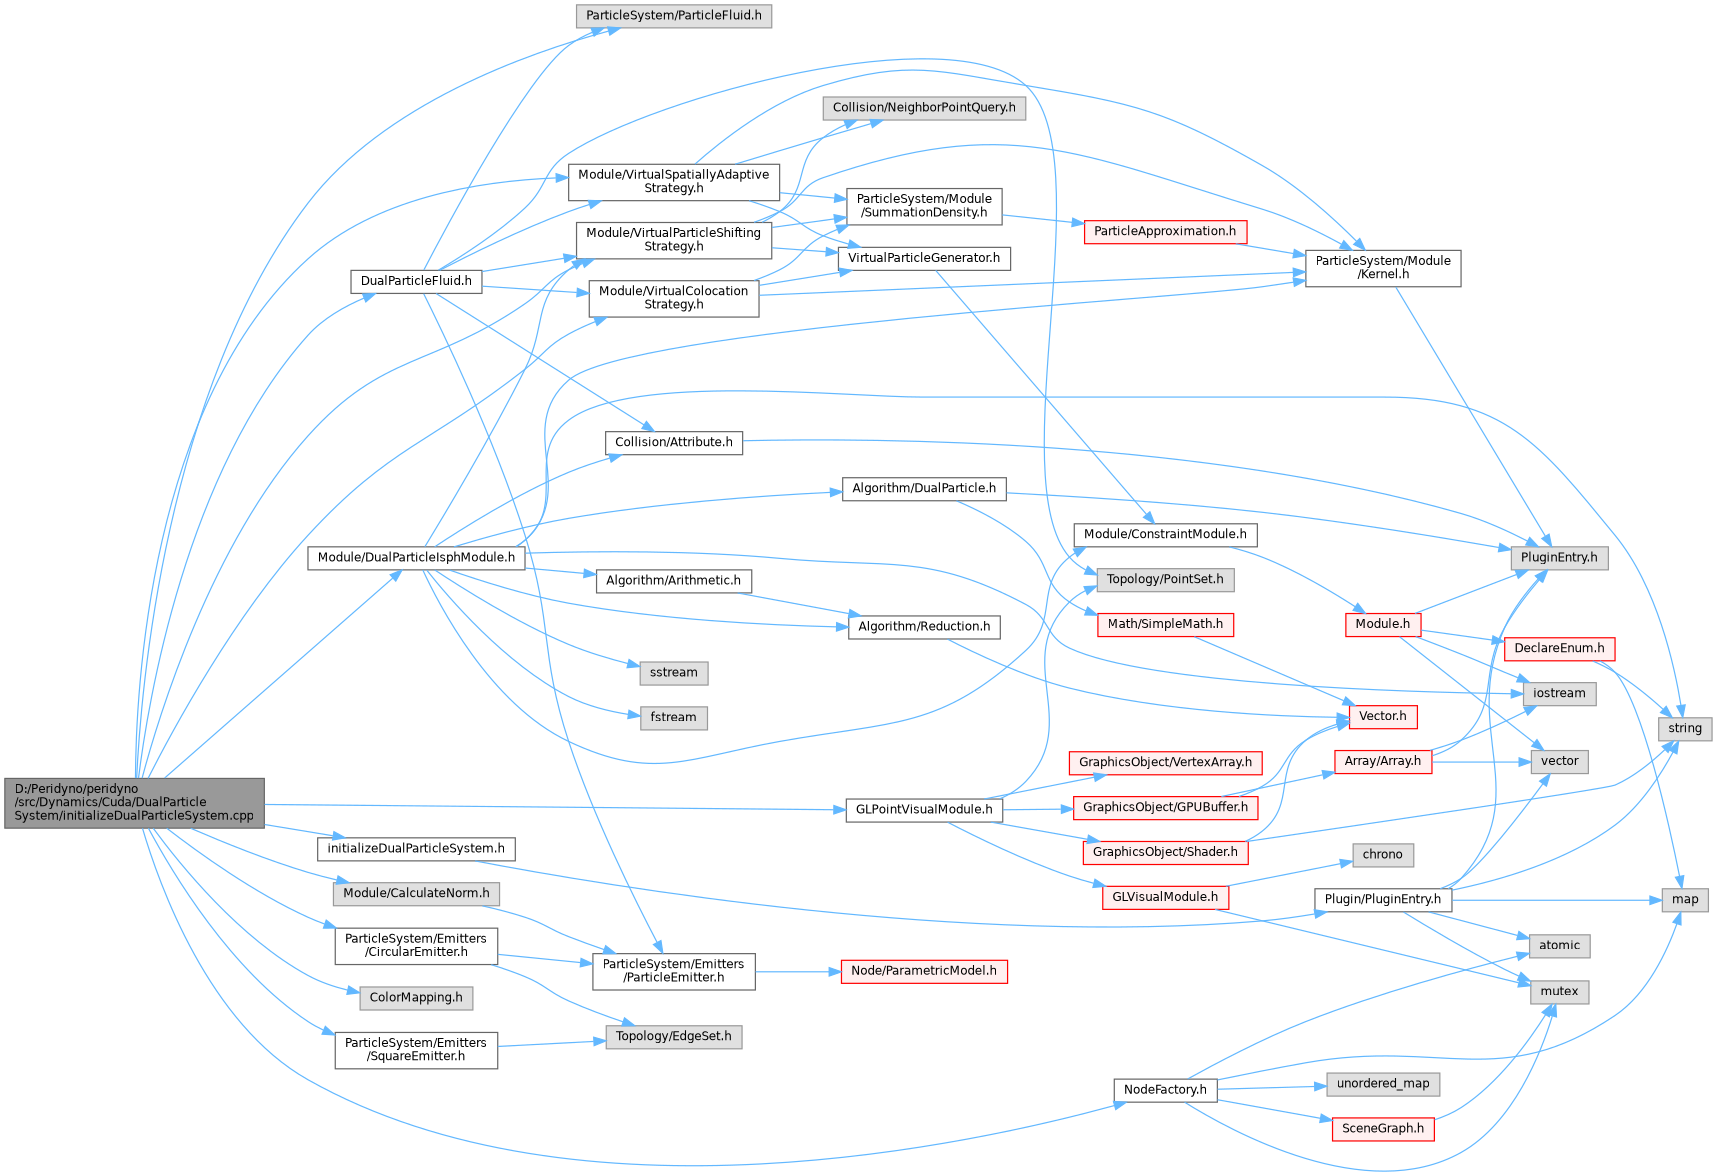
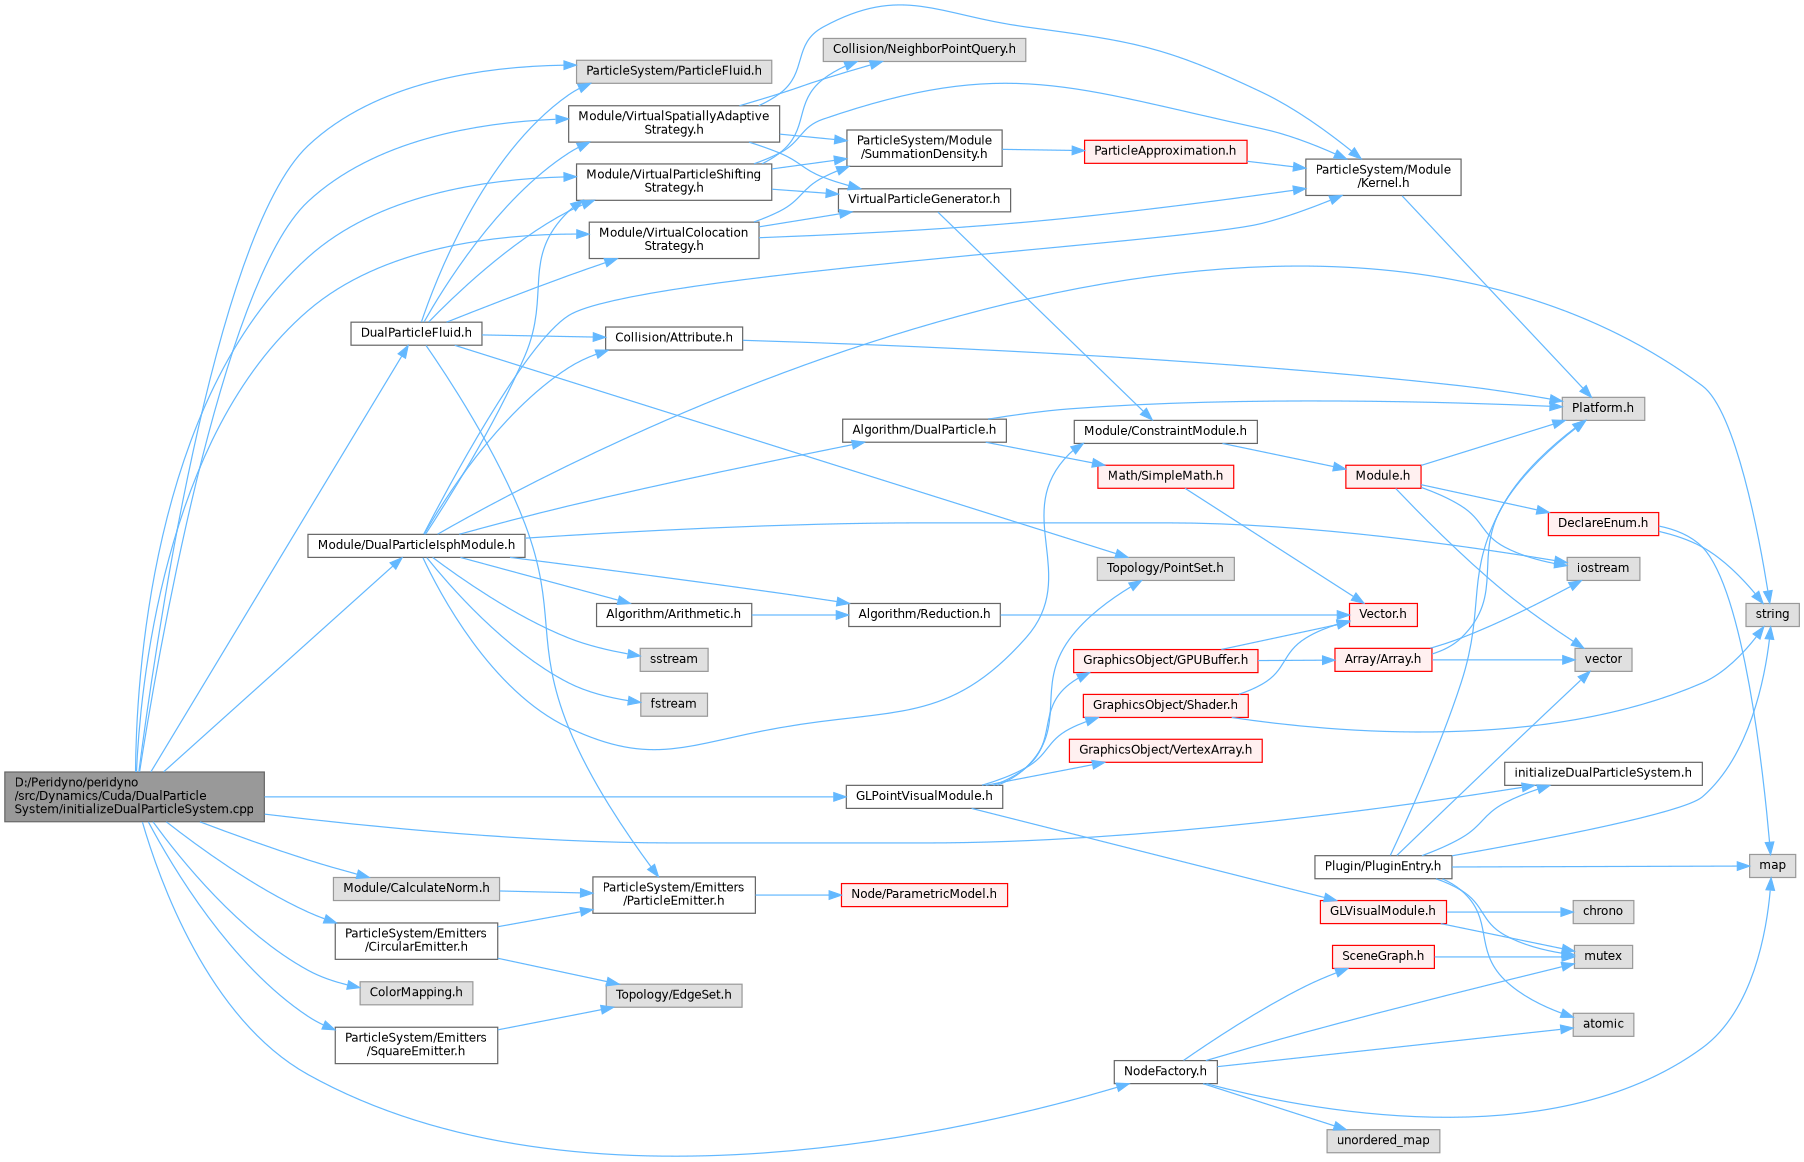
(1560, 558) -> (1604, 409)
(893, 918) -> (1480, 823)
